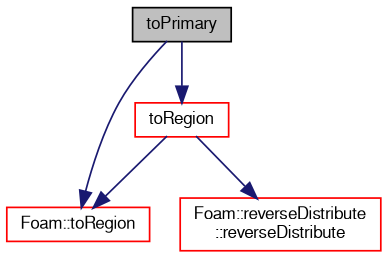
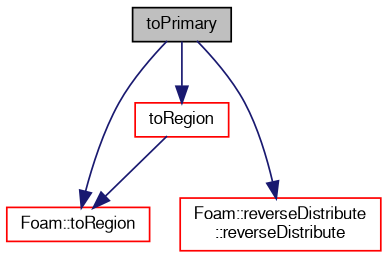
(220, 161) -> (246, 105)
